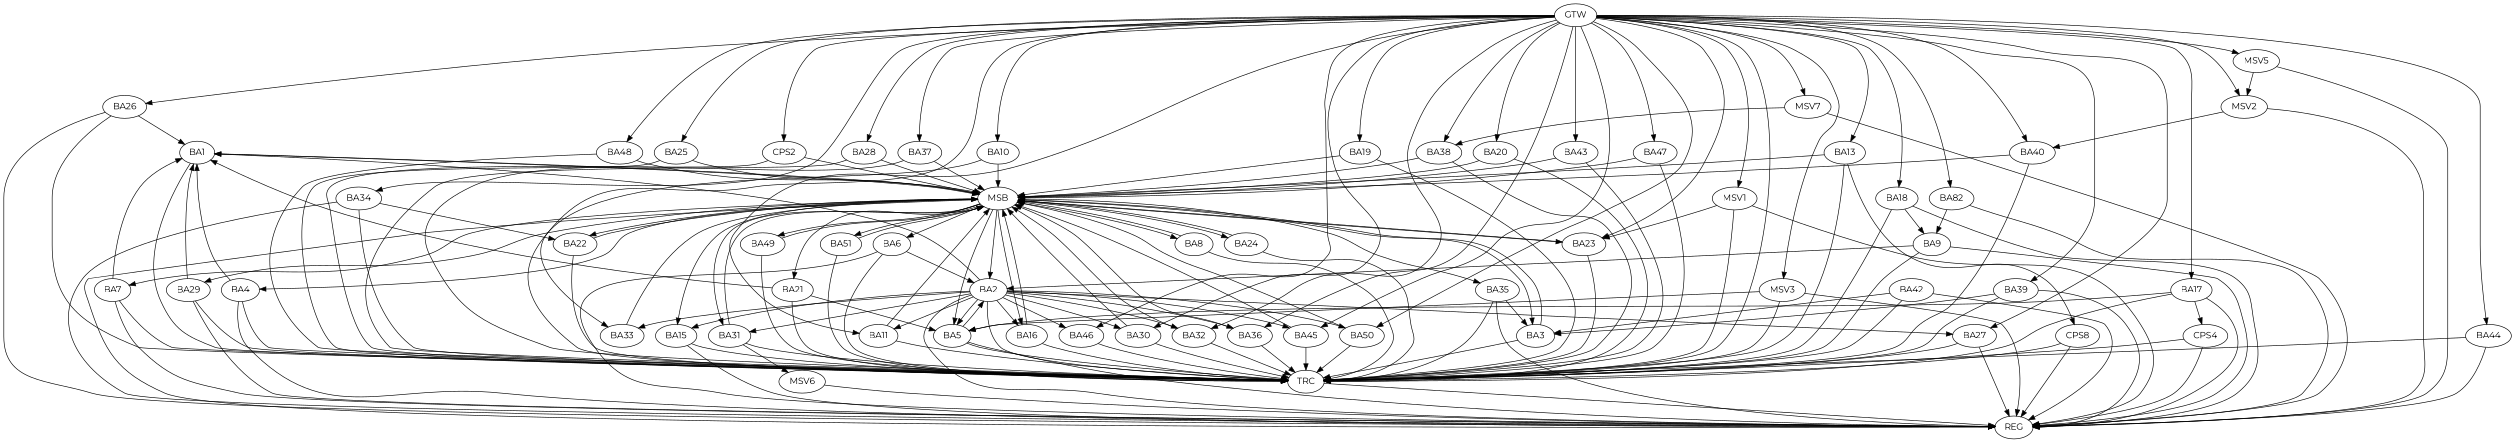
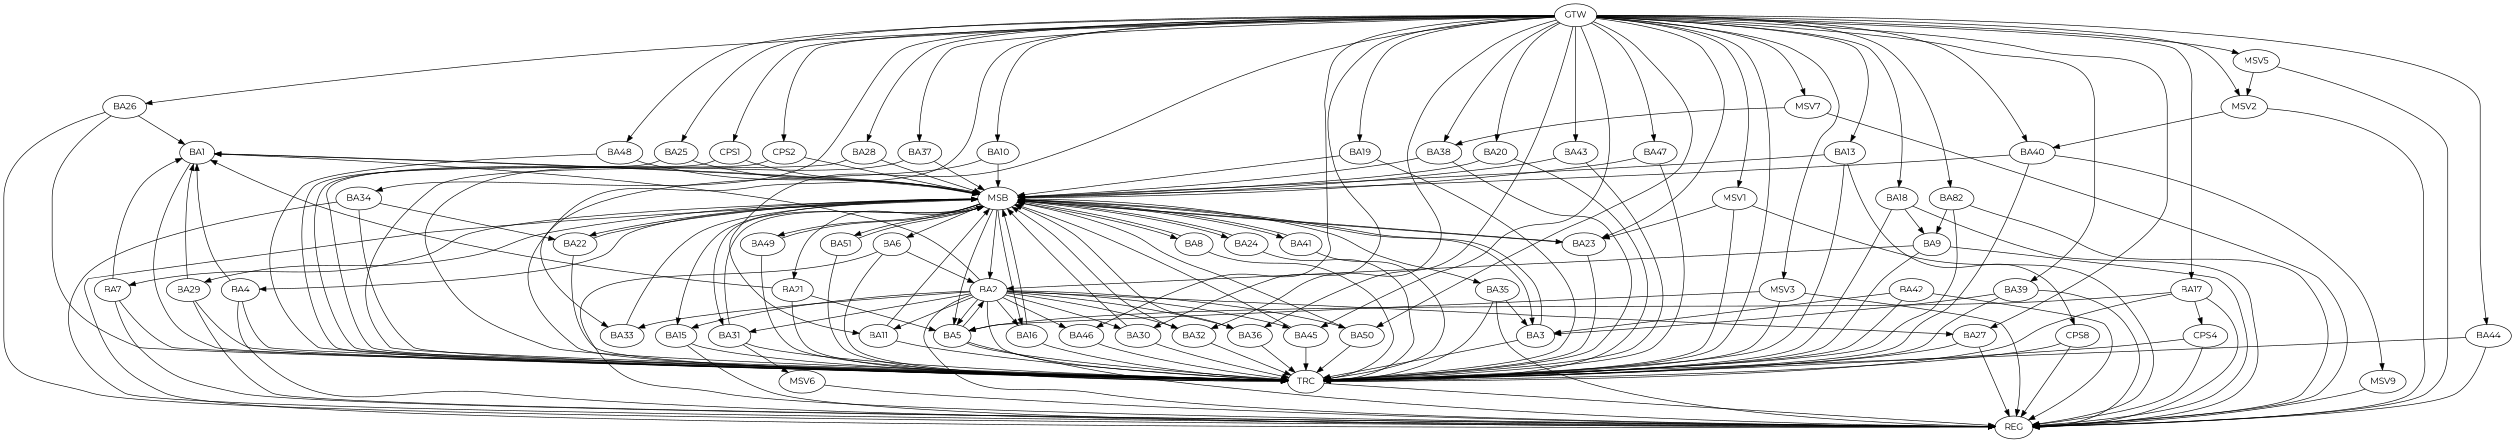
none -> (730, 153)
none -> (1301, 244)
none -> (1852, 351)
none -> (2383, 382)
